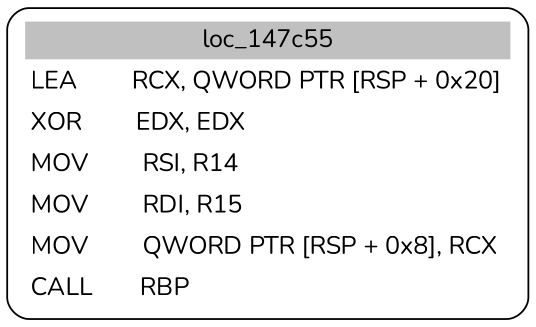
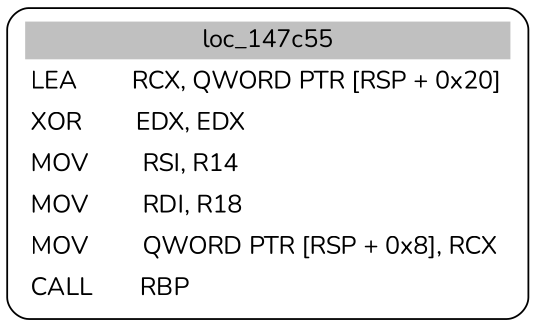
(137, 205) -> (137, 205)
